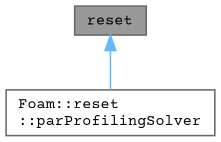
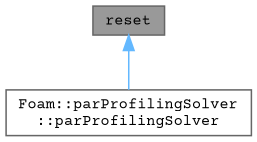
(110, 113) -> (129, 113)
